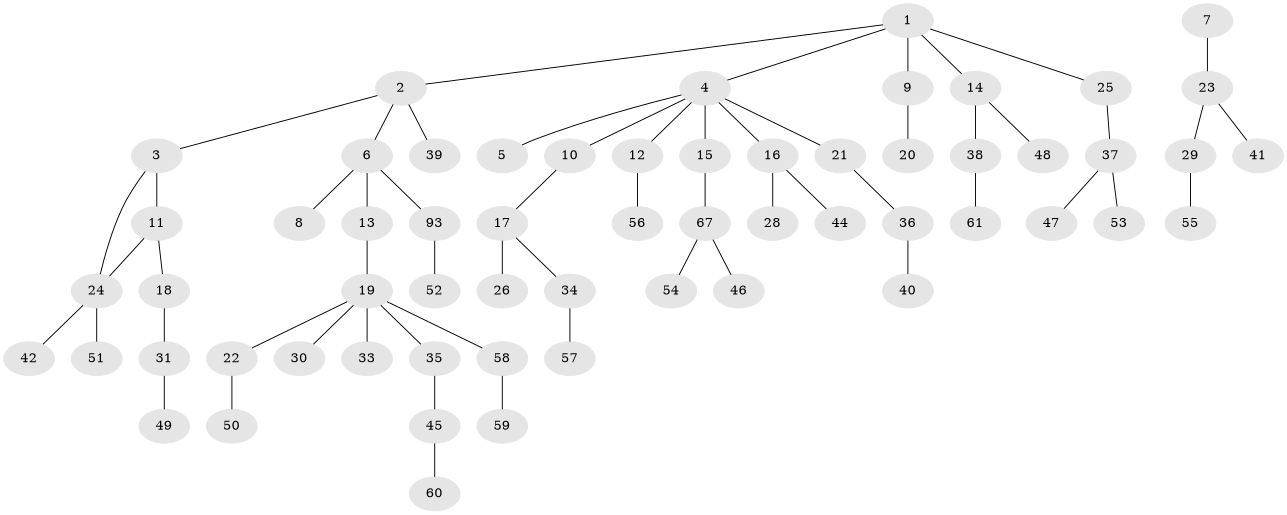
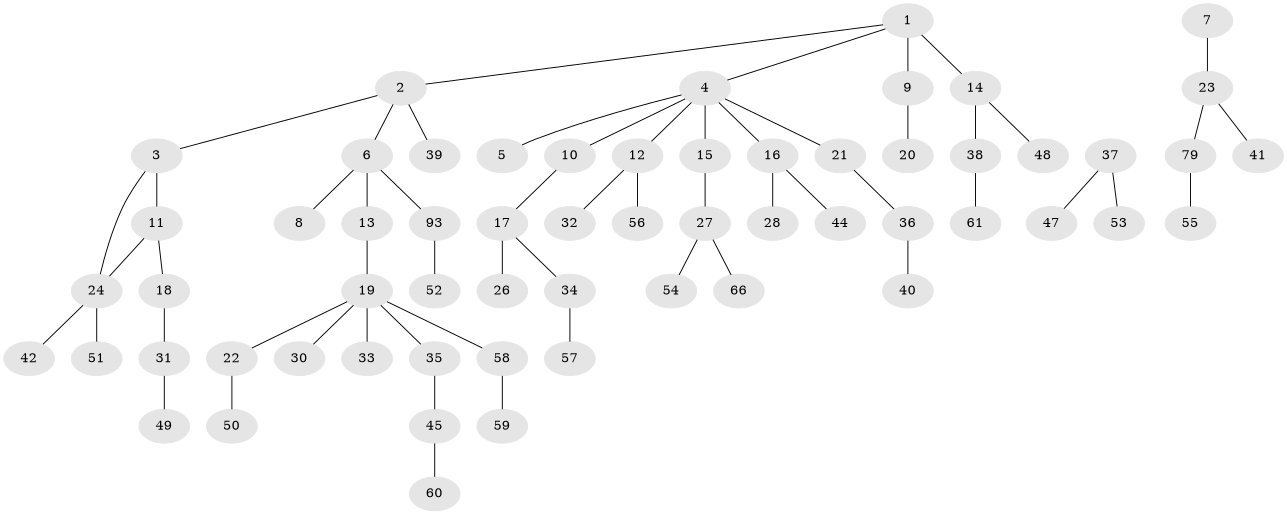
(1106, 88) -> none
(1191, 156) -> (1191, 156)
none -> (570, 223)
(705, 223) -> (705, 223)
(739, 291) -> (739, 291)
